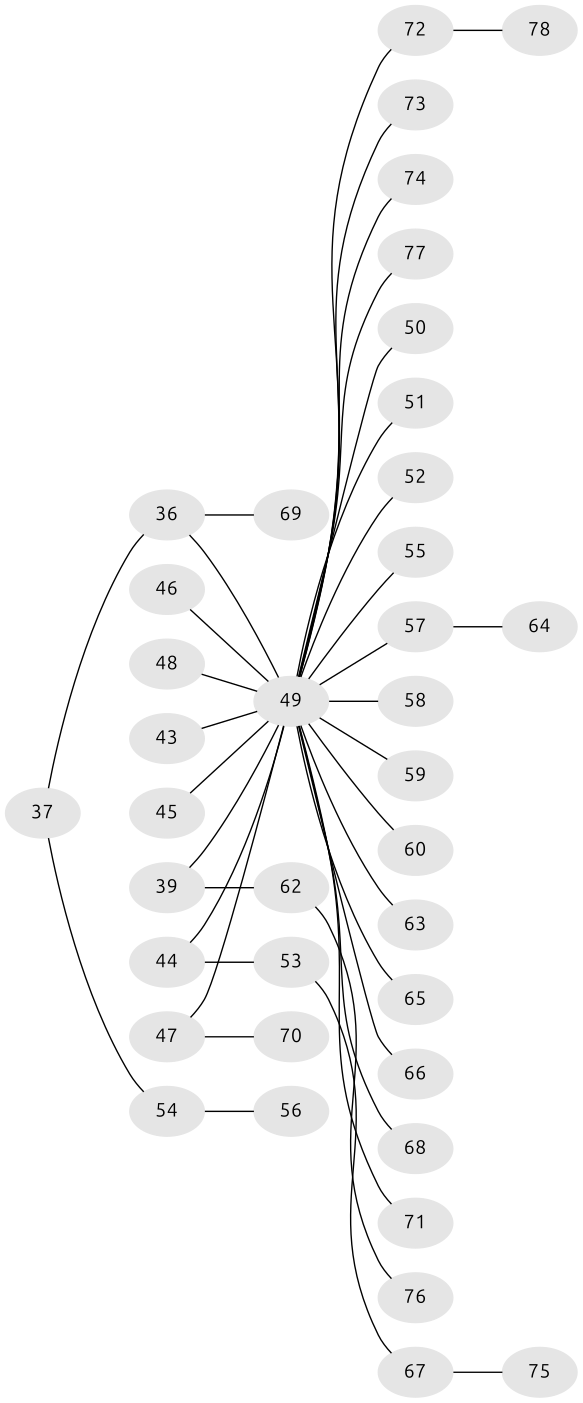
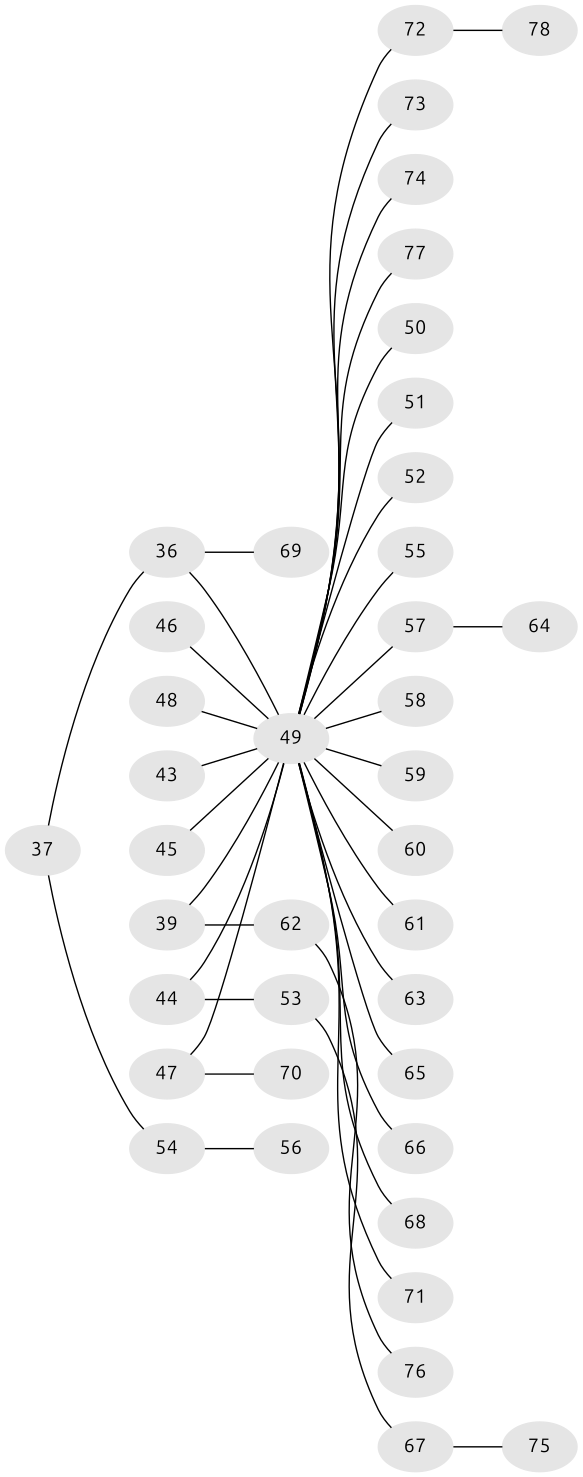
none -> (416, 925)
